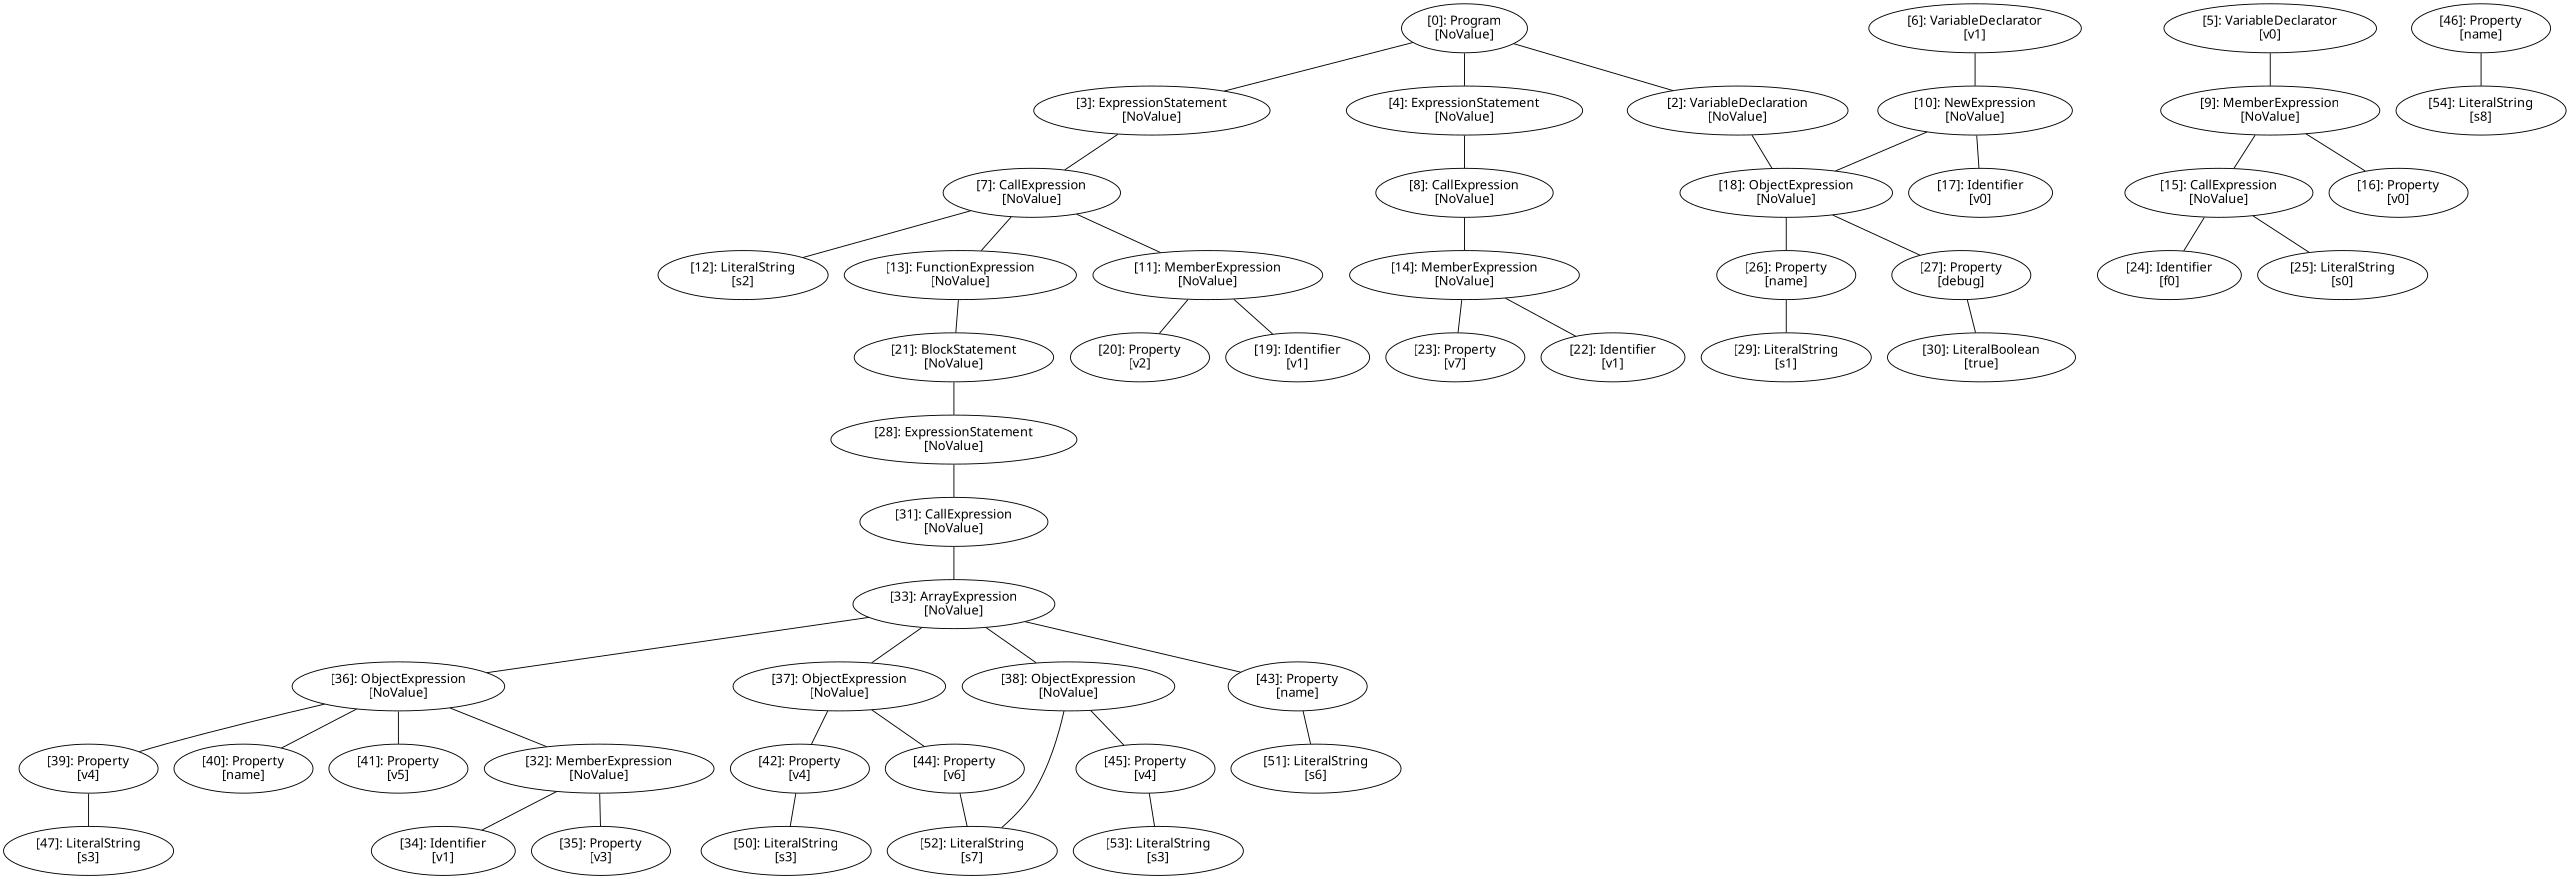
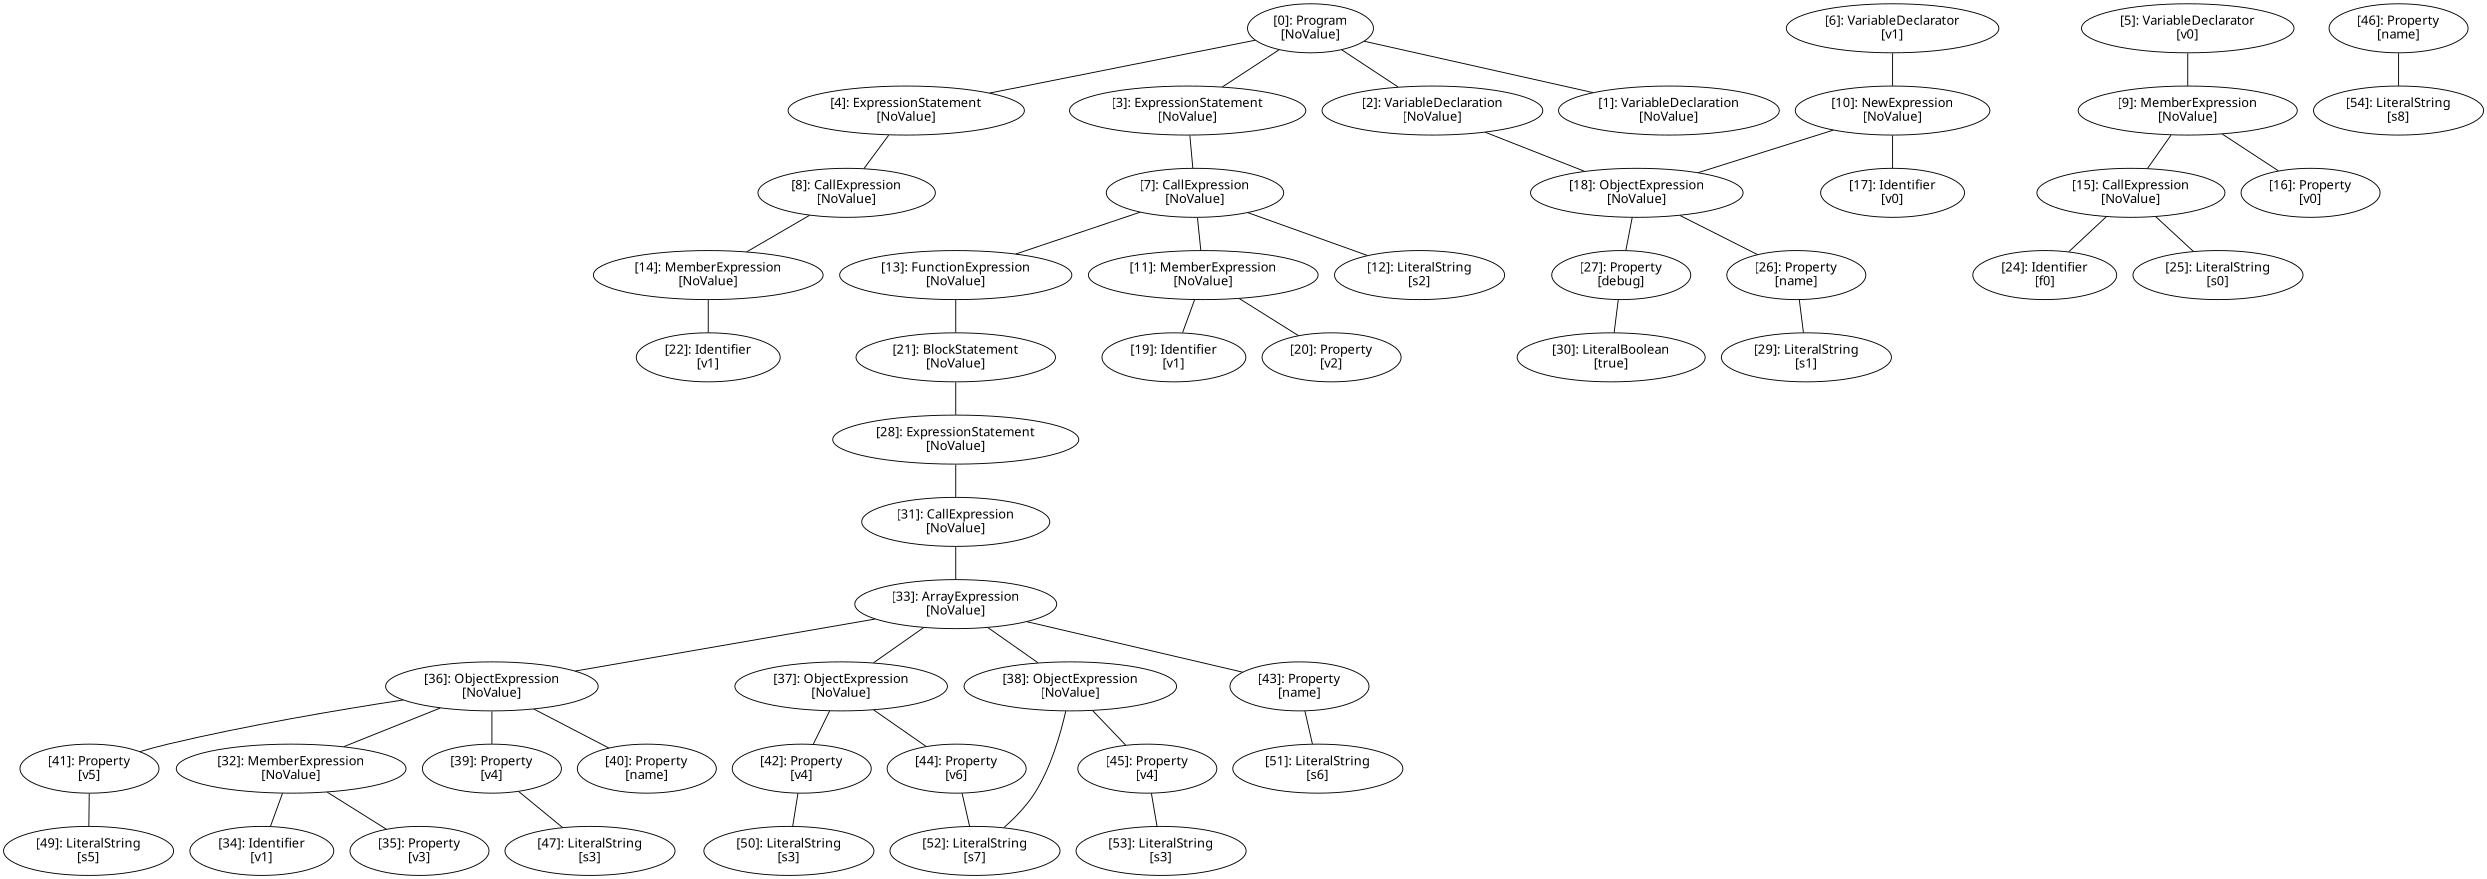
none -> (1669, 111)
(1455, 357) -> none
none -> (89, 851)
